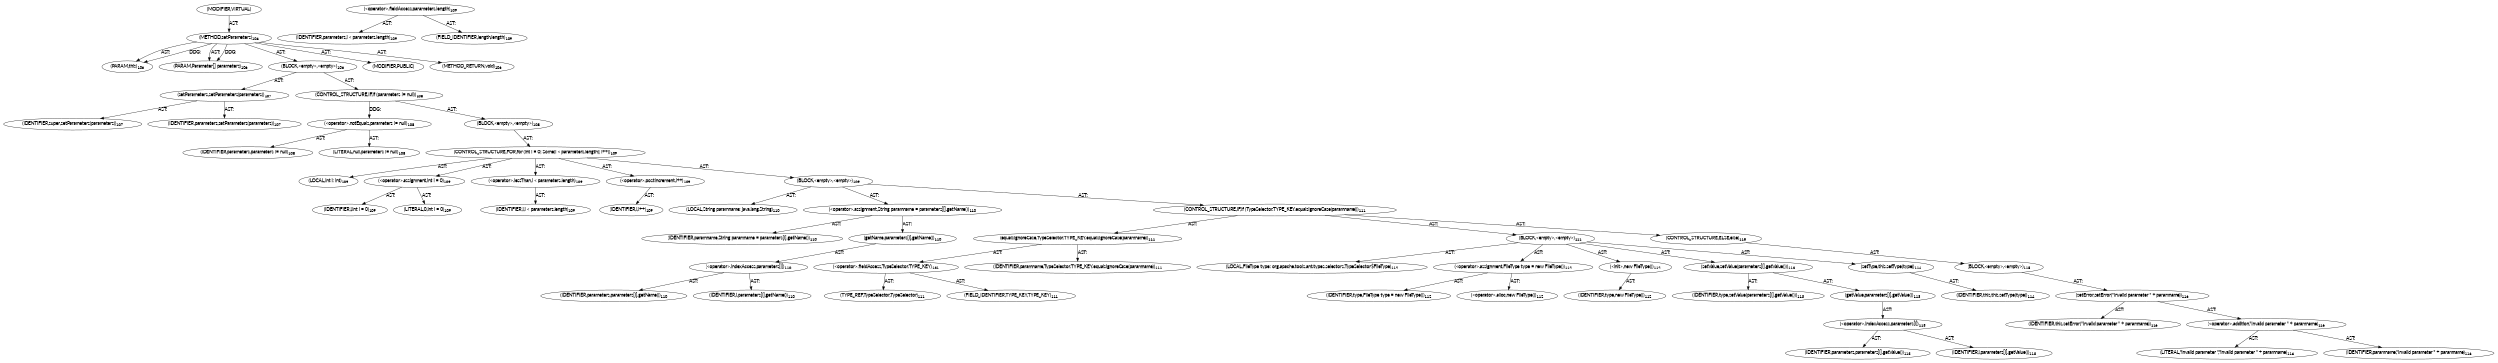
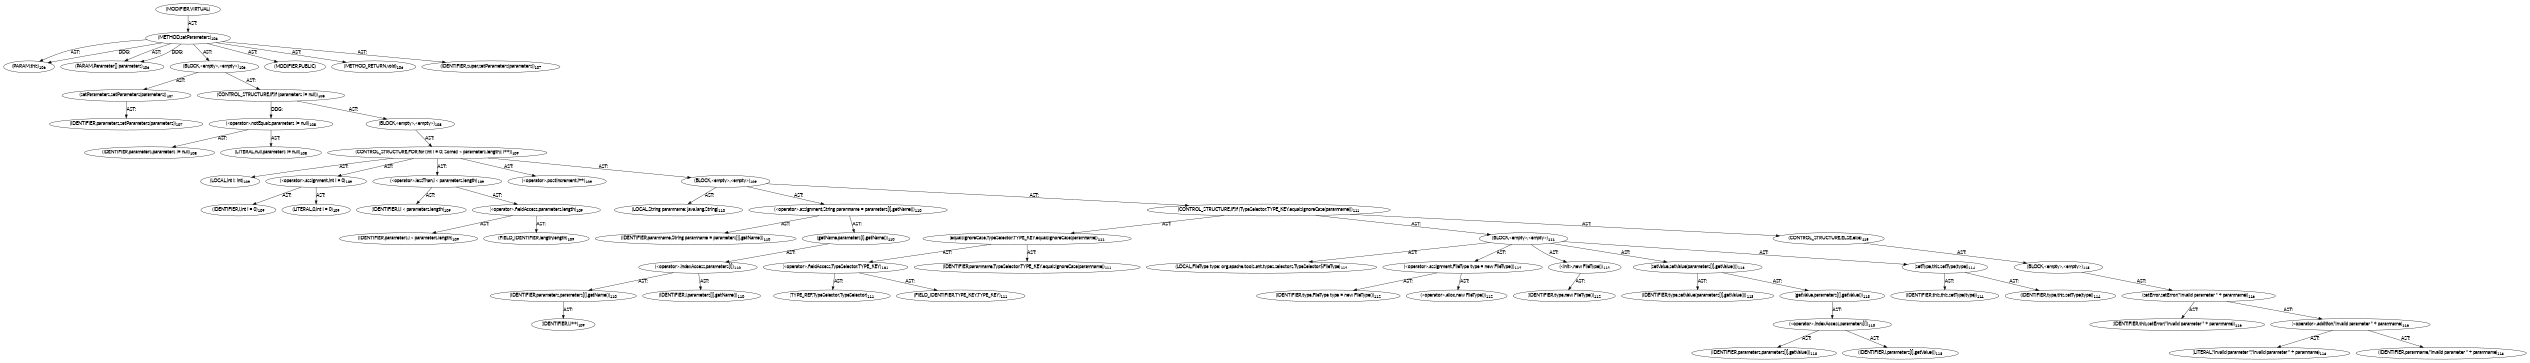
(150, 109) -> (332, 52)
(644, 194) -> (563, 309)
none -> (485, 195)
none -> (2060, 296)
